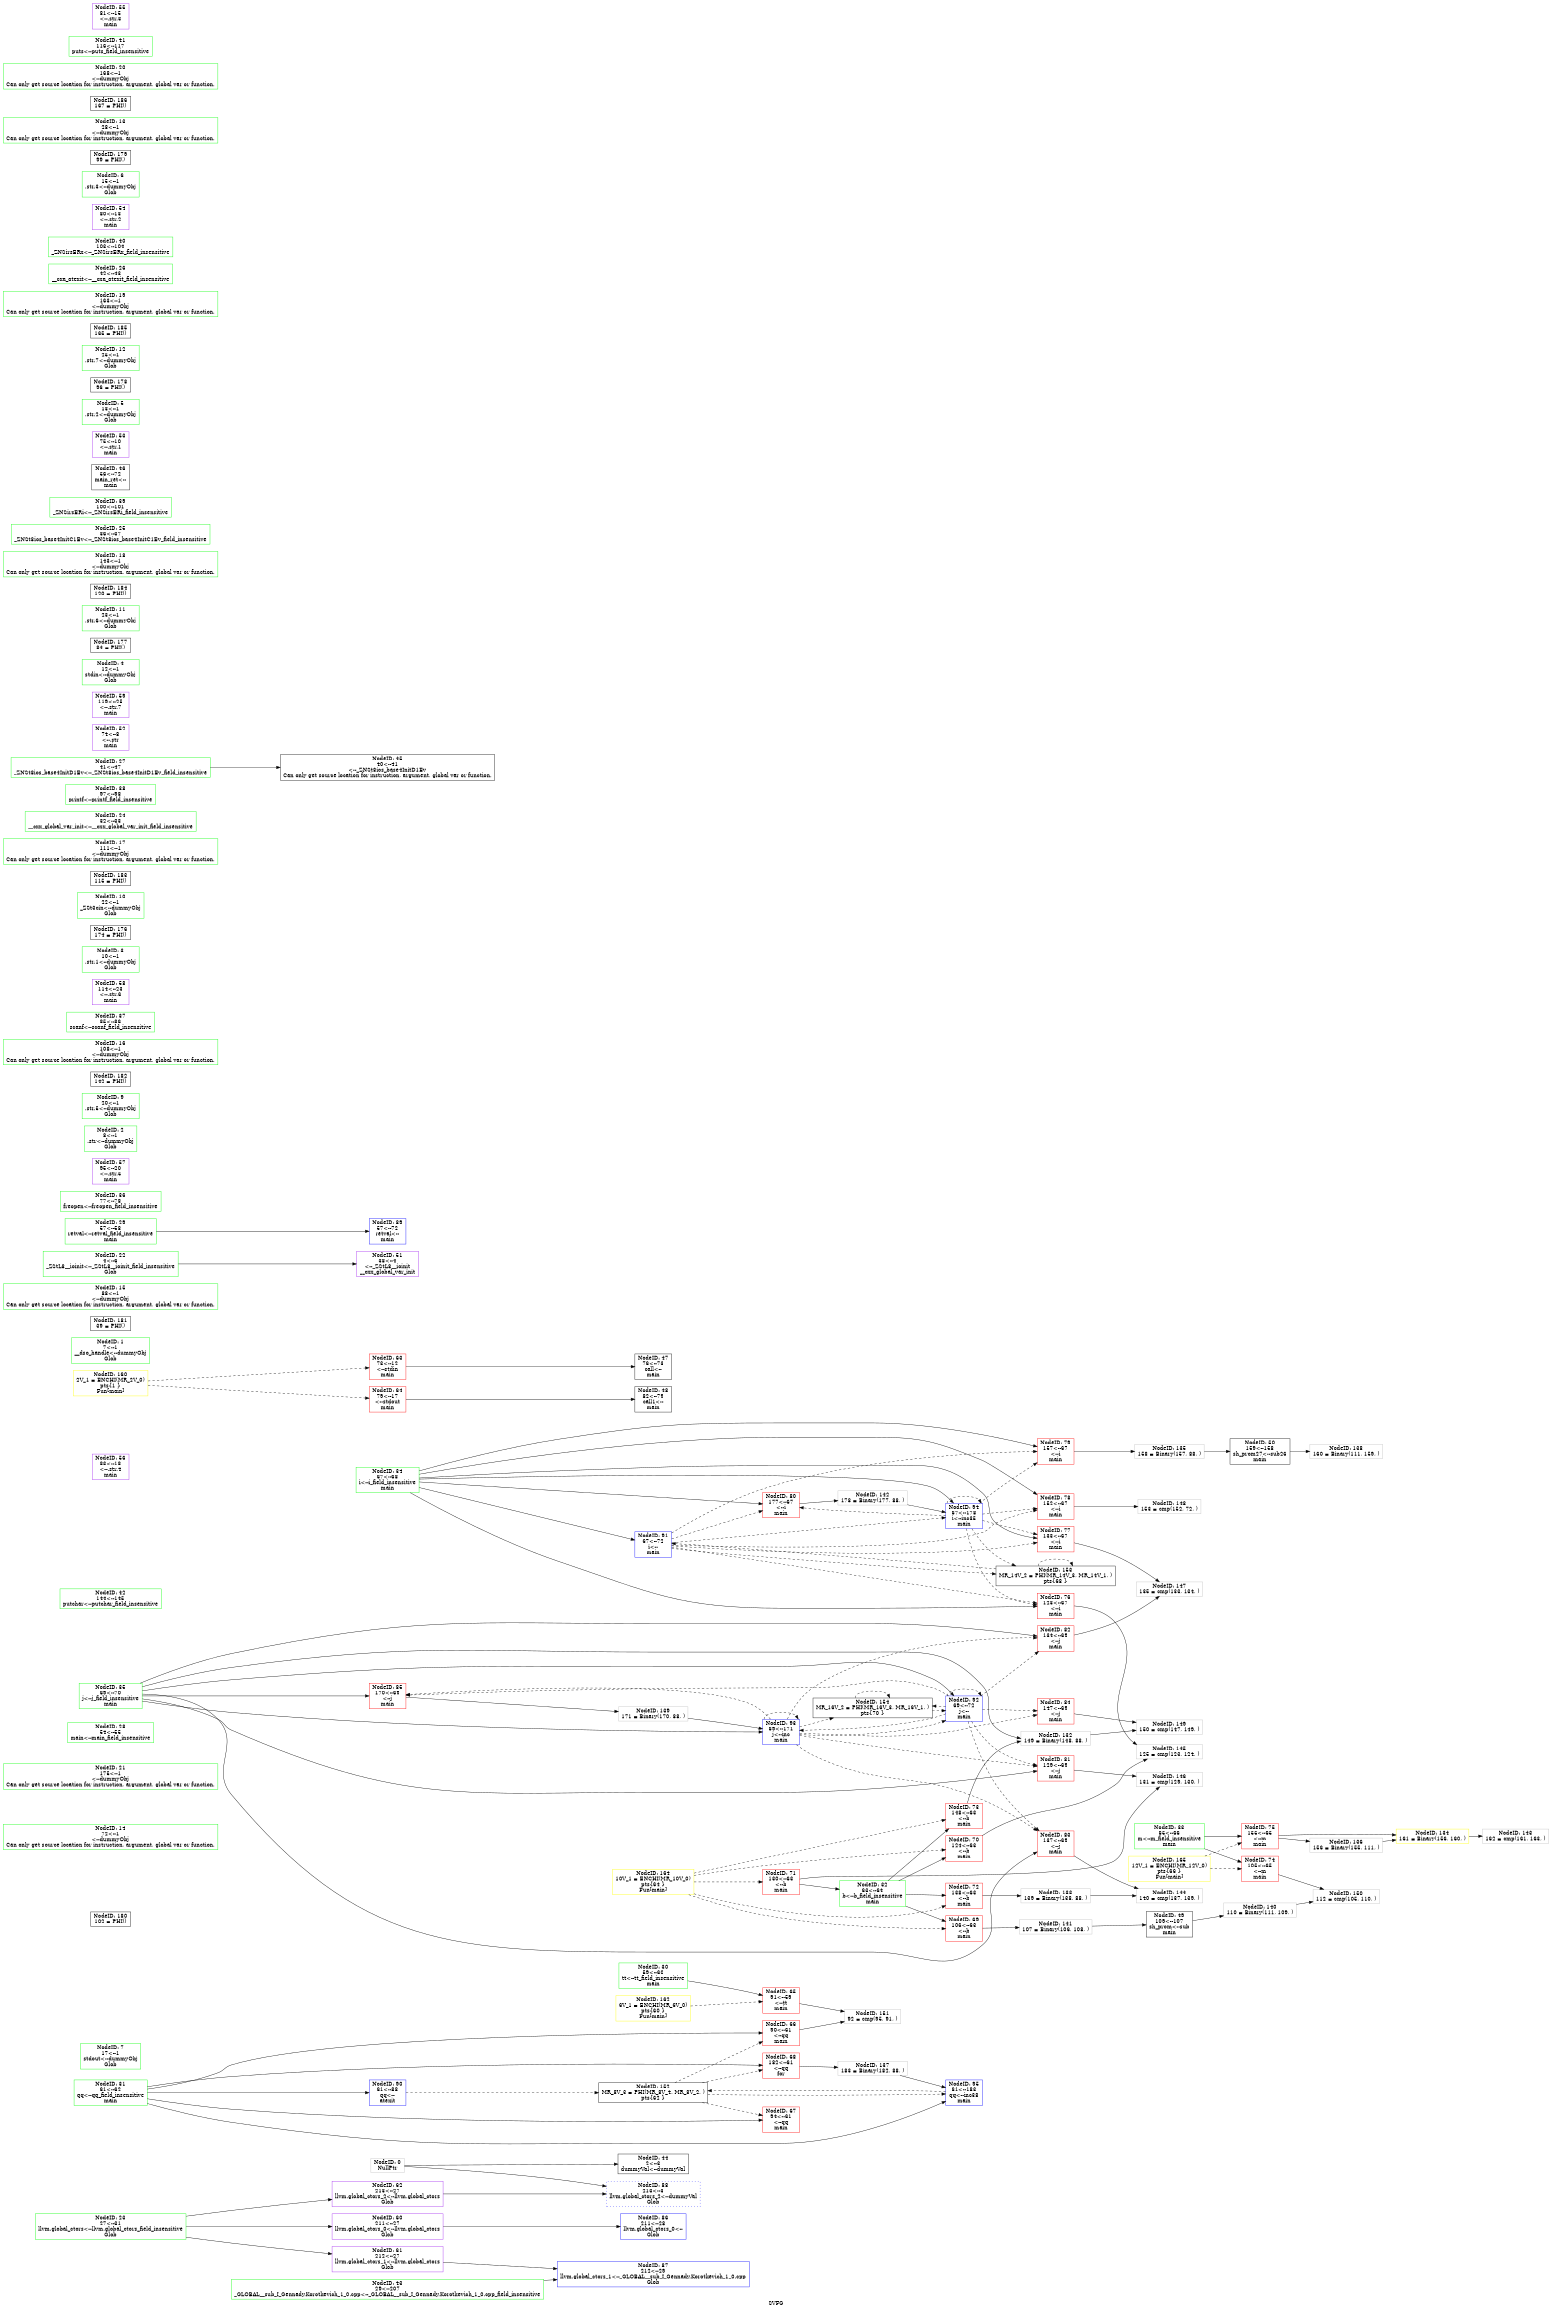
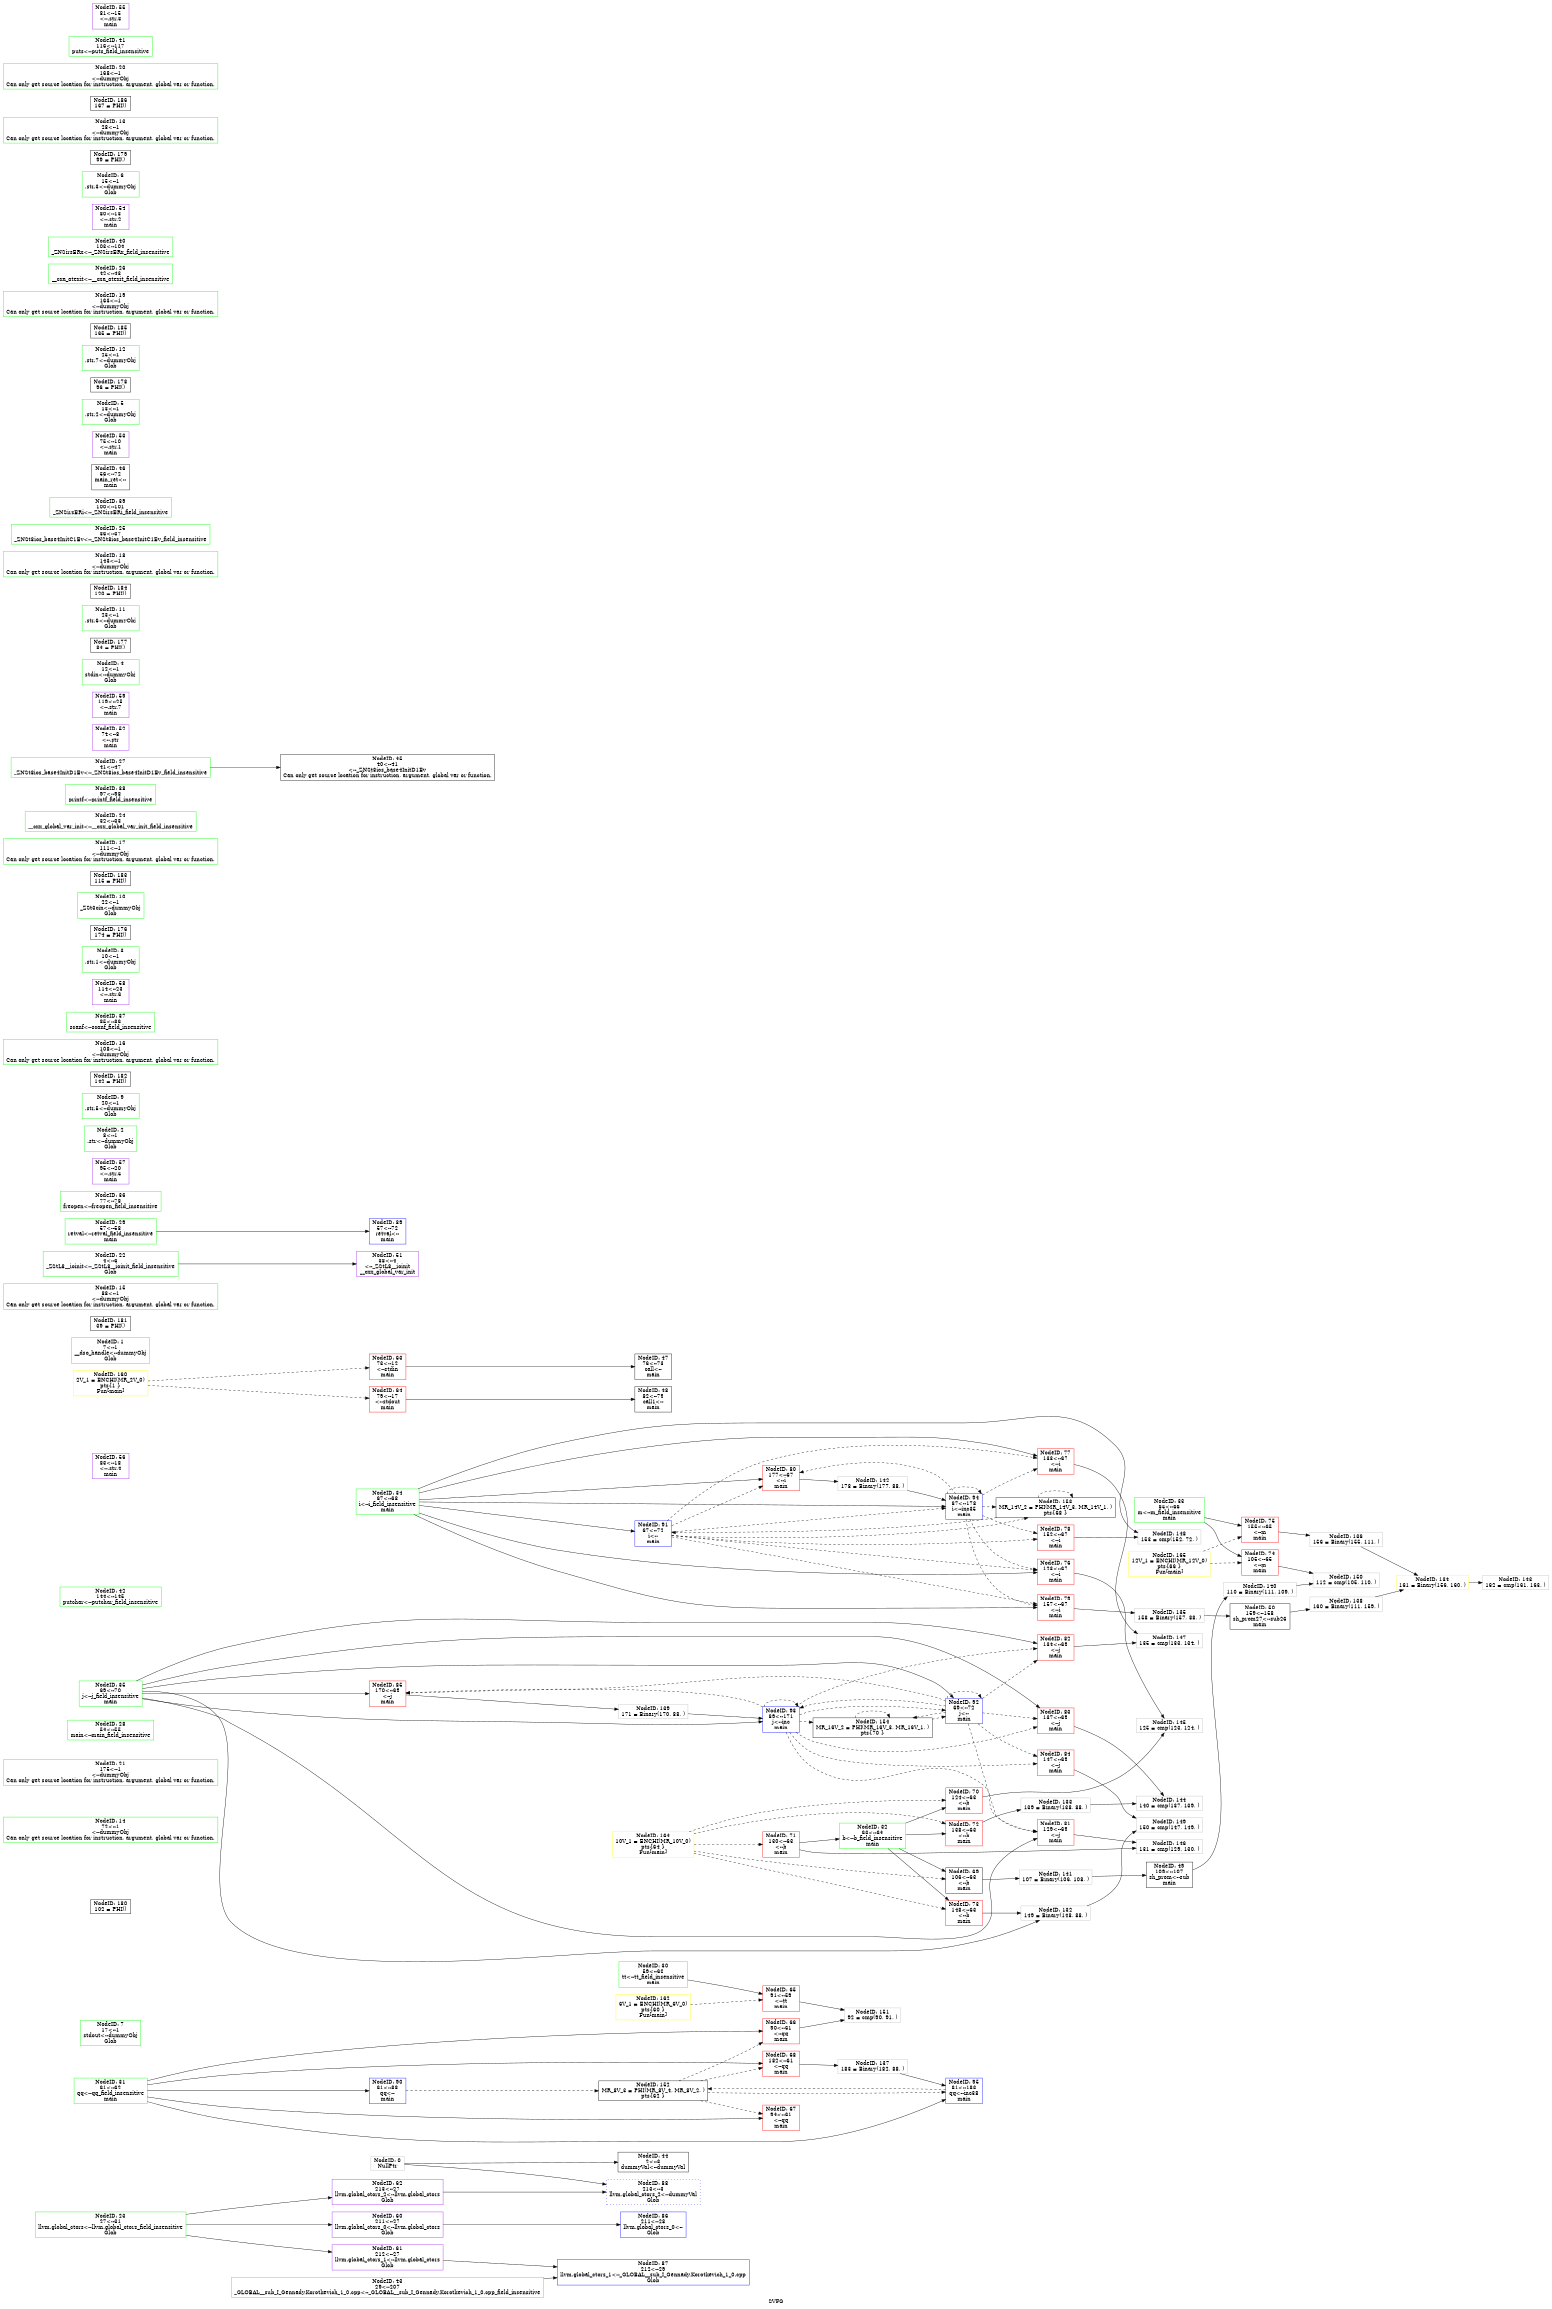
(732, 1438) -> (813, 1423)
(1335, 1834) -> (1388, 1594)
(964, 1928) -> (964, 1880)
(873, 2019) -> (873, 2018)
(781, 2074) -> (781, 2072)
(388, 2101) -> (388, 2099)
